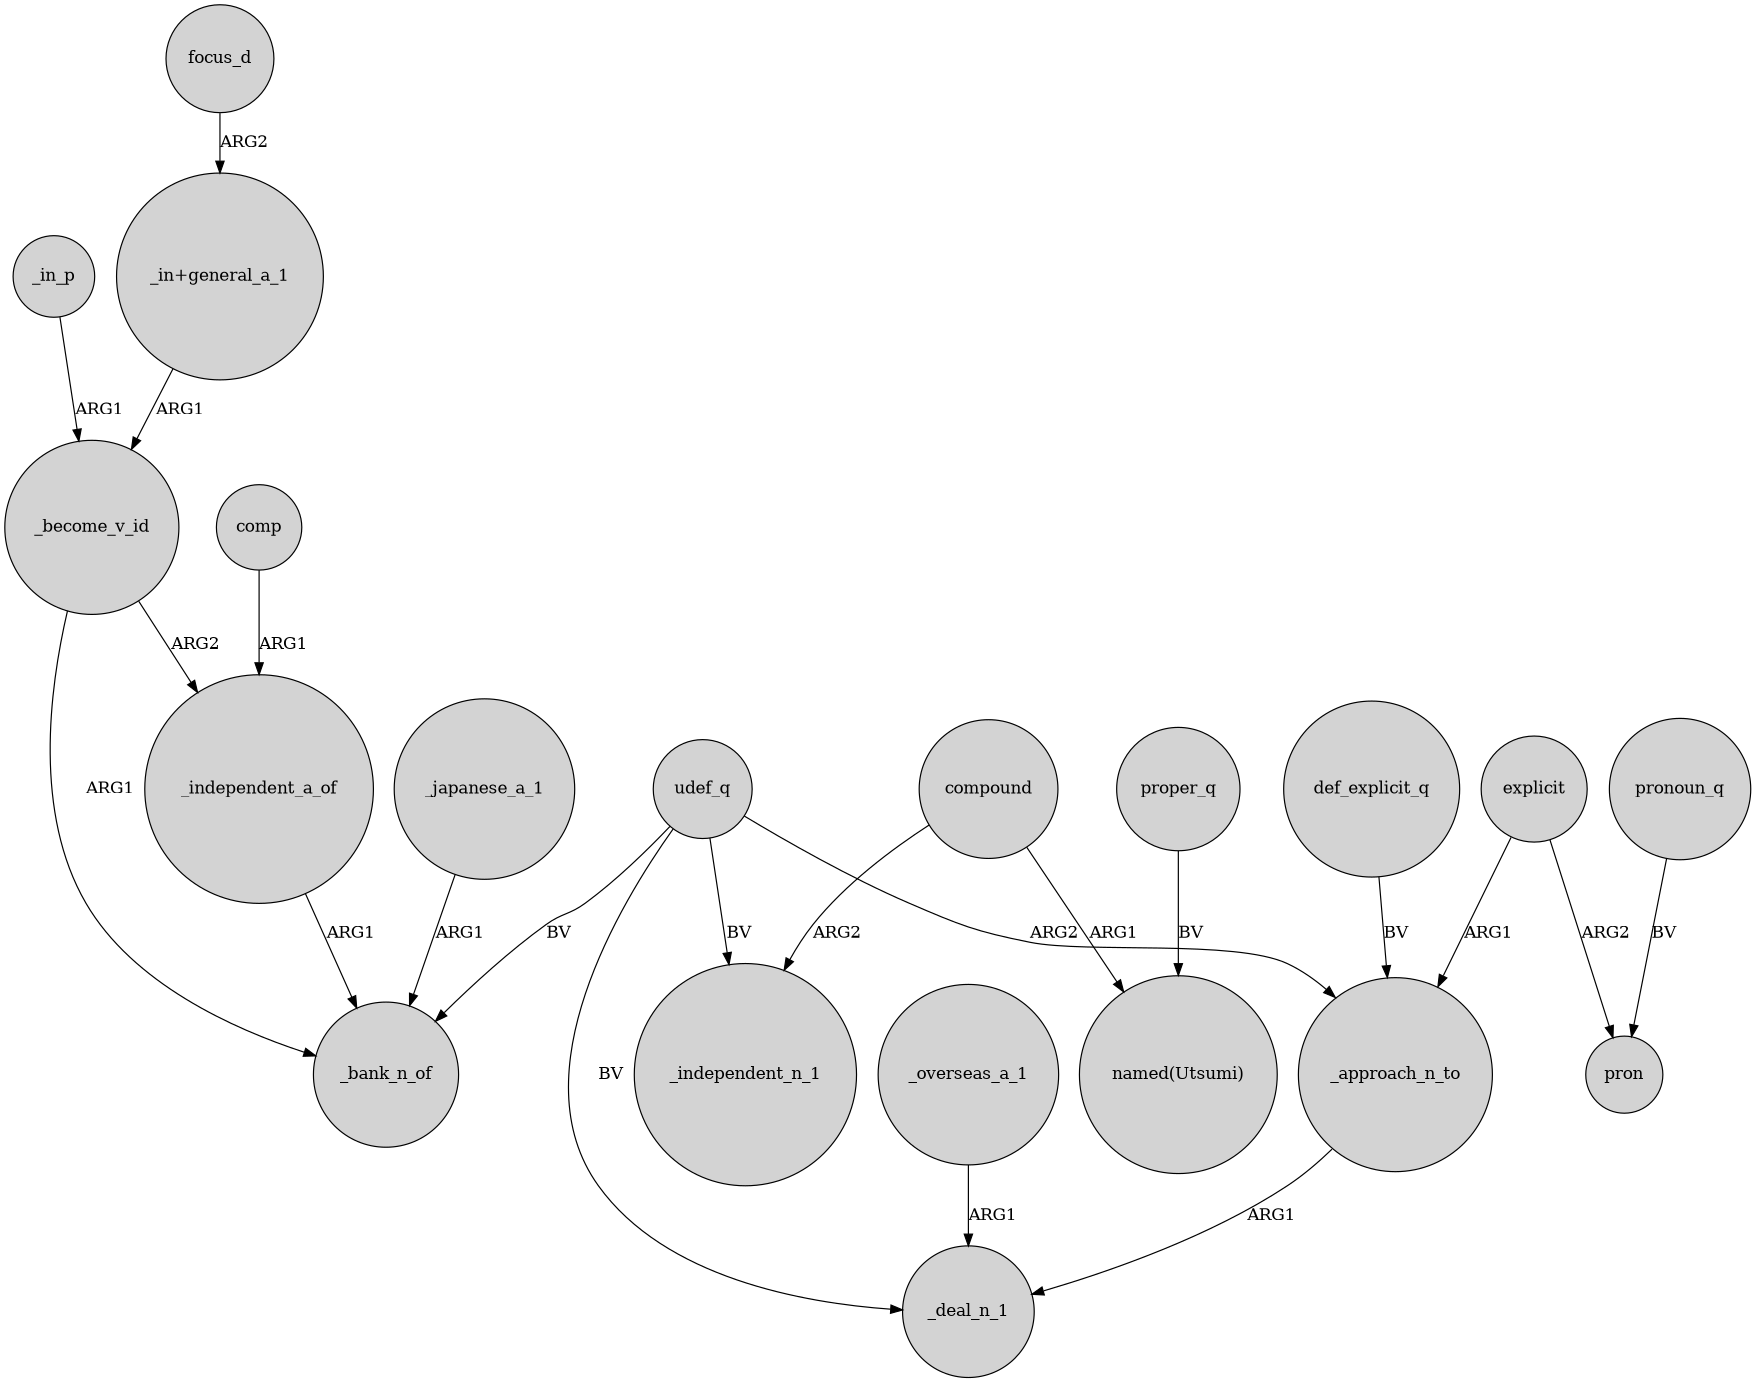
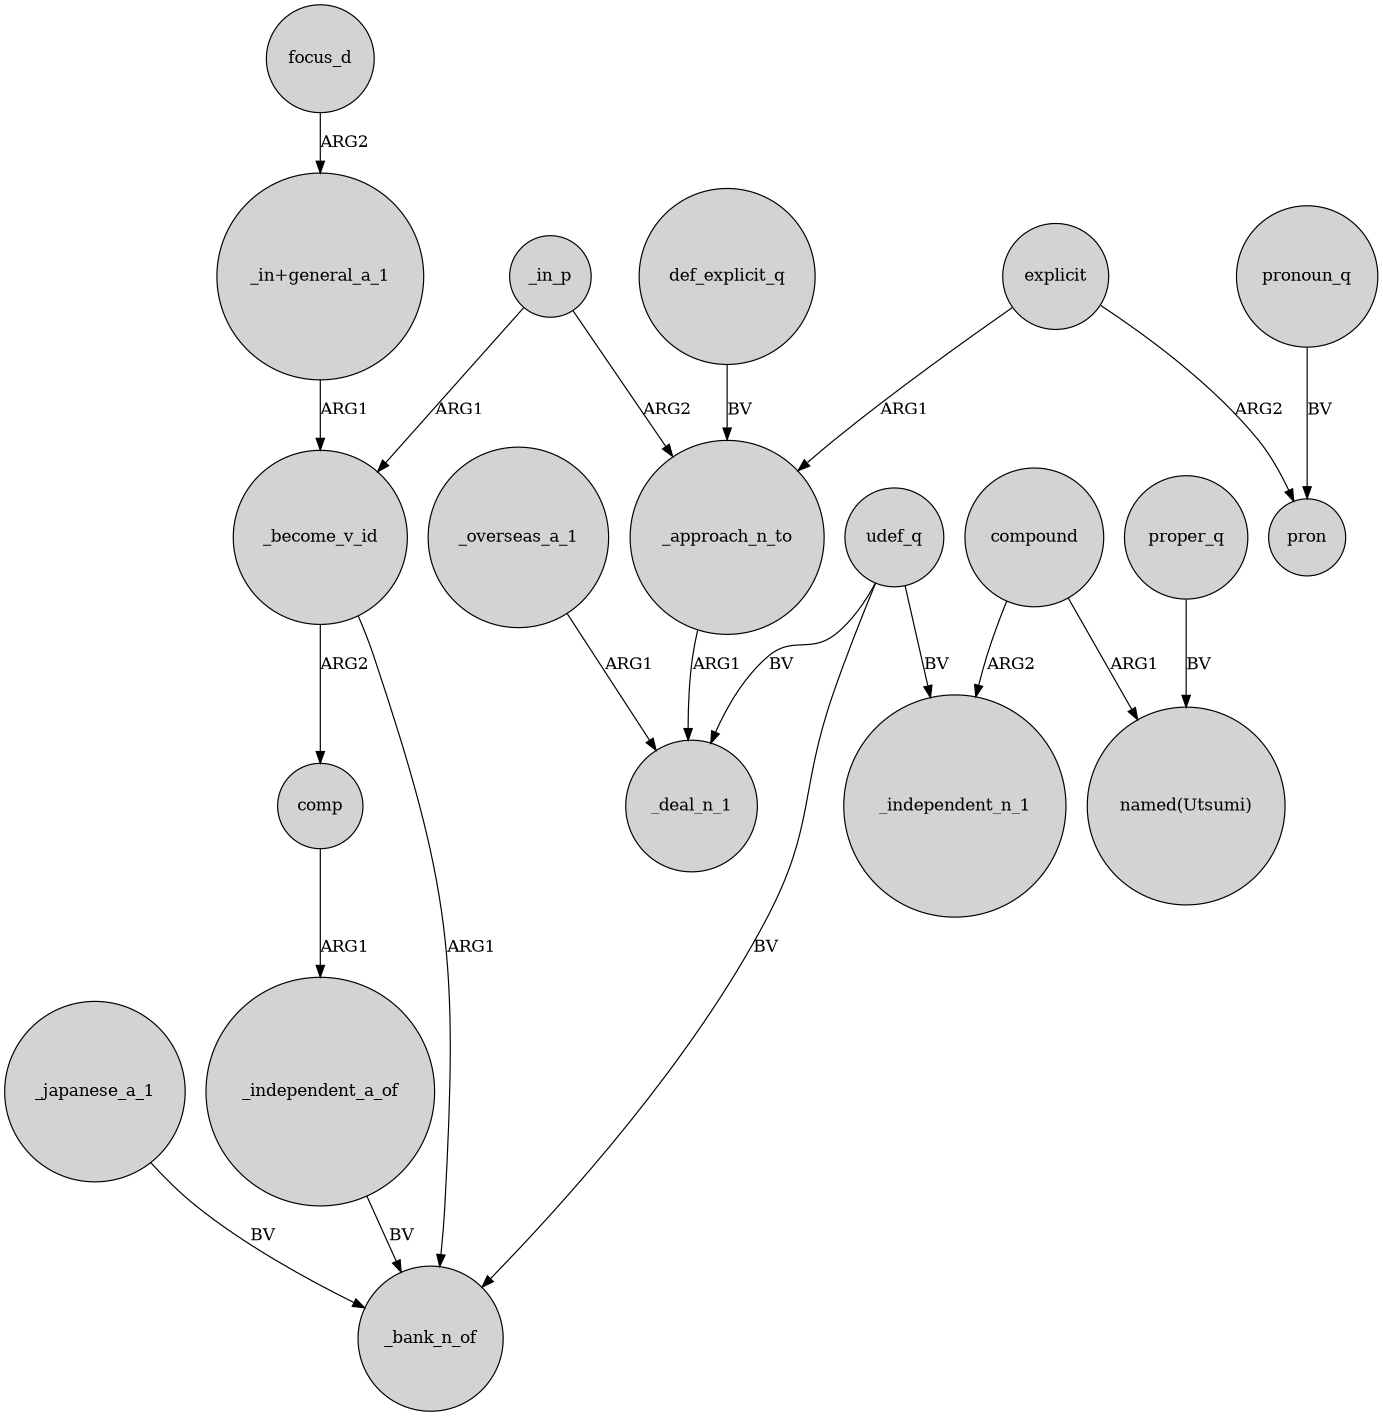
(165, 642) -> (320, 688)
(351, 933) -> (402, 1236)
(460, 933) -> (263, 1236)
(1026, 941) -> (619, 379)
